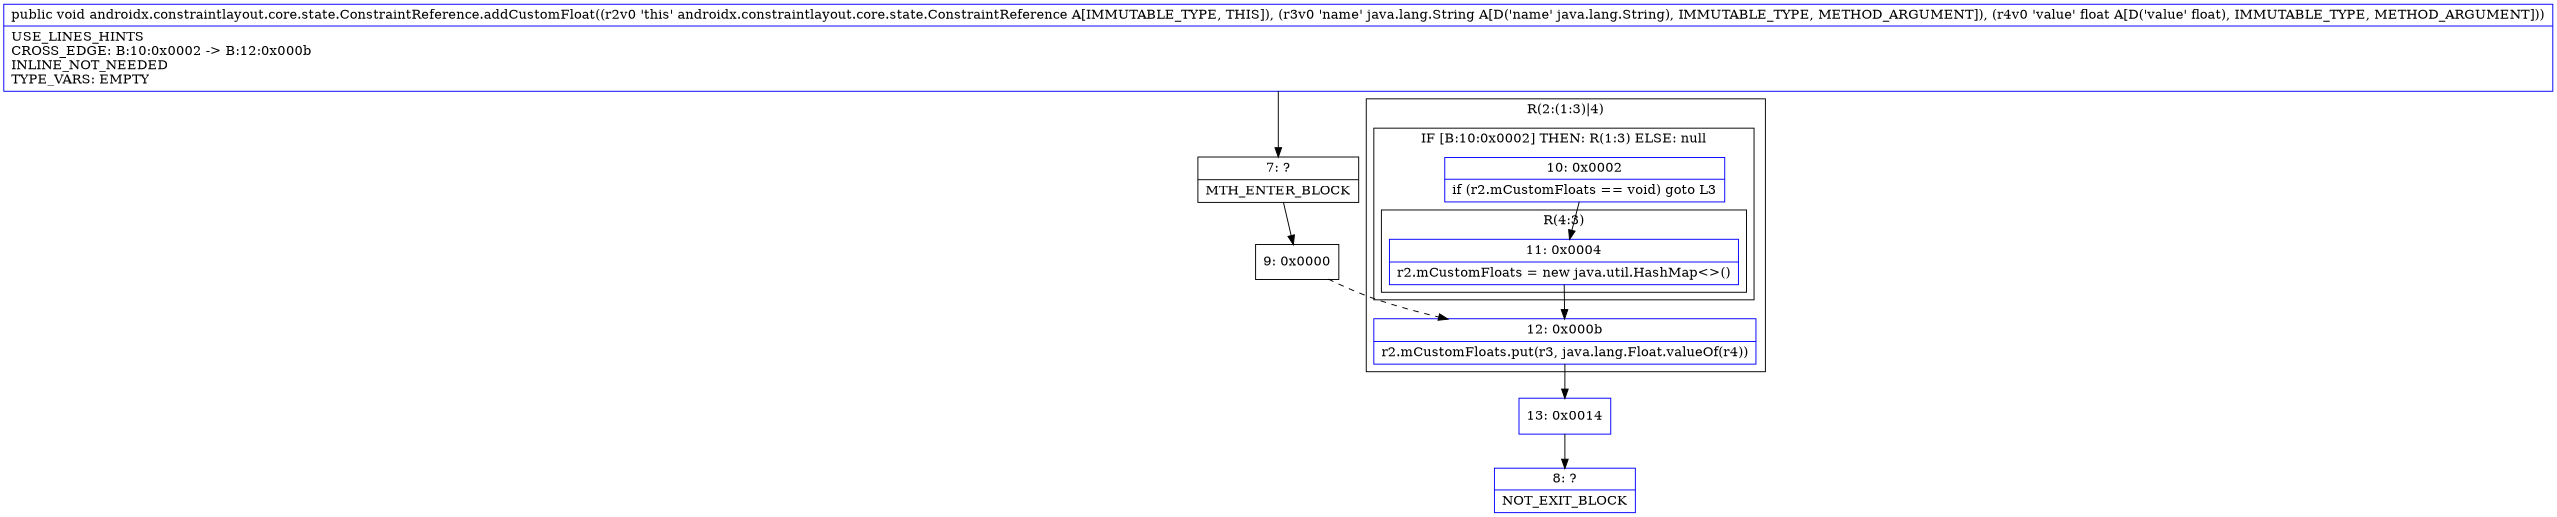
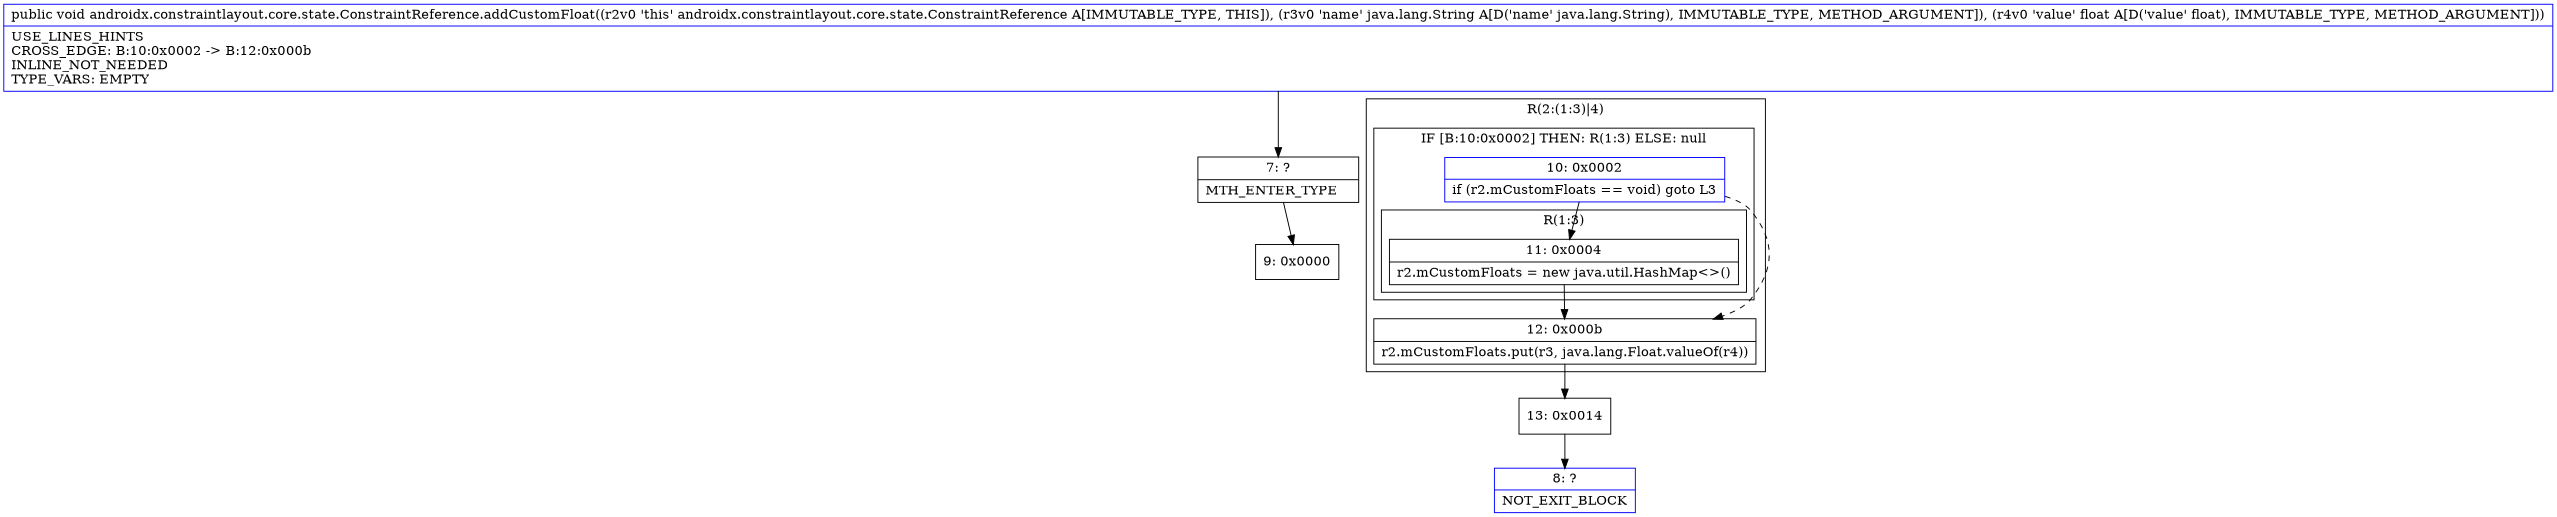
(1278, 191) -> (1272, 191)
(1564, 221) -> (1564, 221)
(1564, 262) -> (1564, 262)
(1396, 306) -> (1769, 257)
(1565, 341) -> (1565, 341)
(1565, 416) -> (1565, 416)
